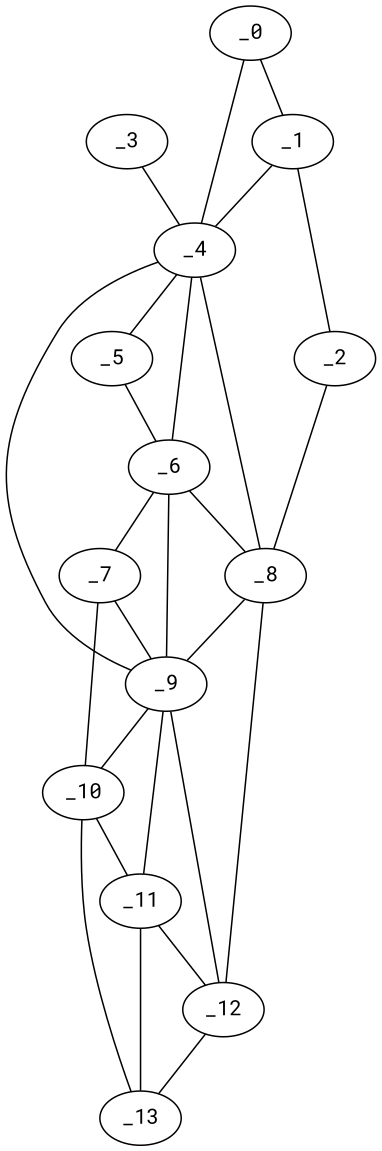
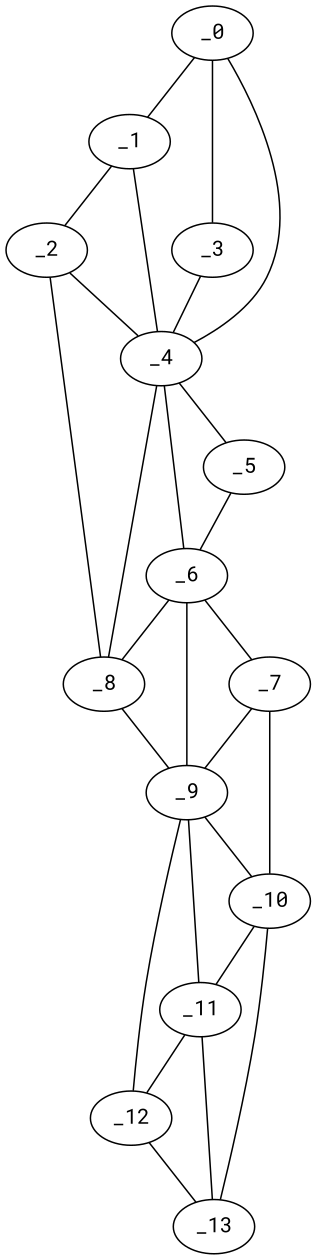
none -> (212, 142)
(8, 459) -> (104, 304)
(245, 792) -> none
